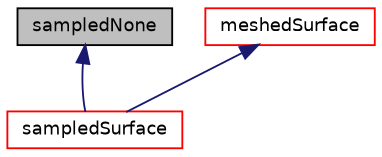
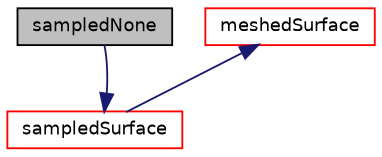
(83, 88) -> (107, 69)
